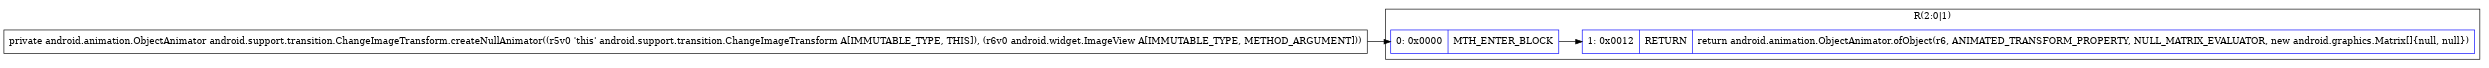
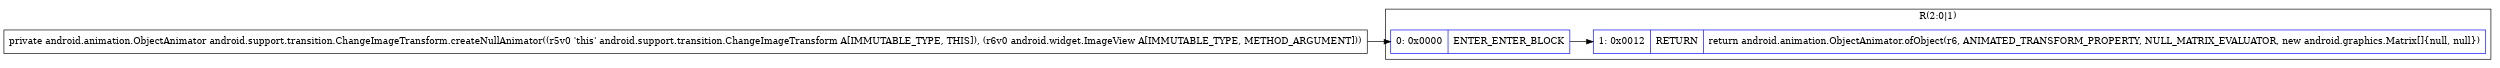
(1503, 41) -> (1509, 41)
